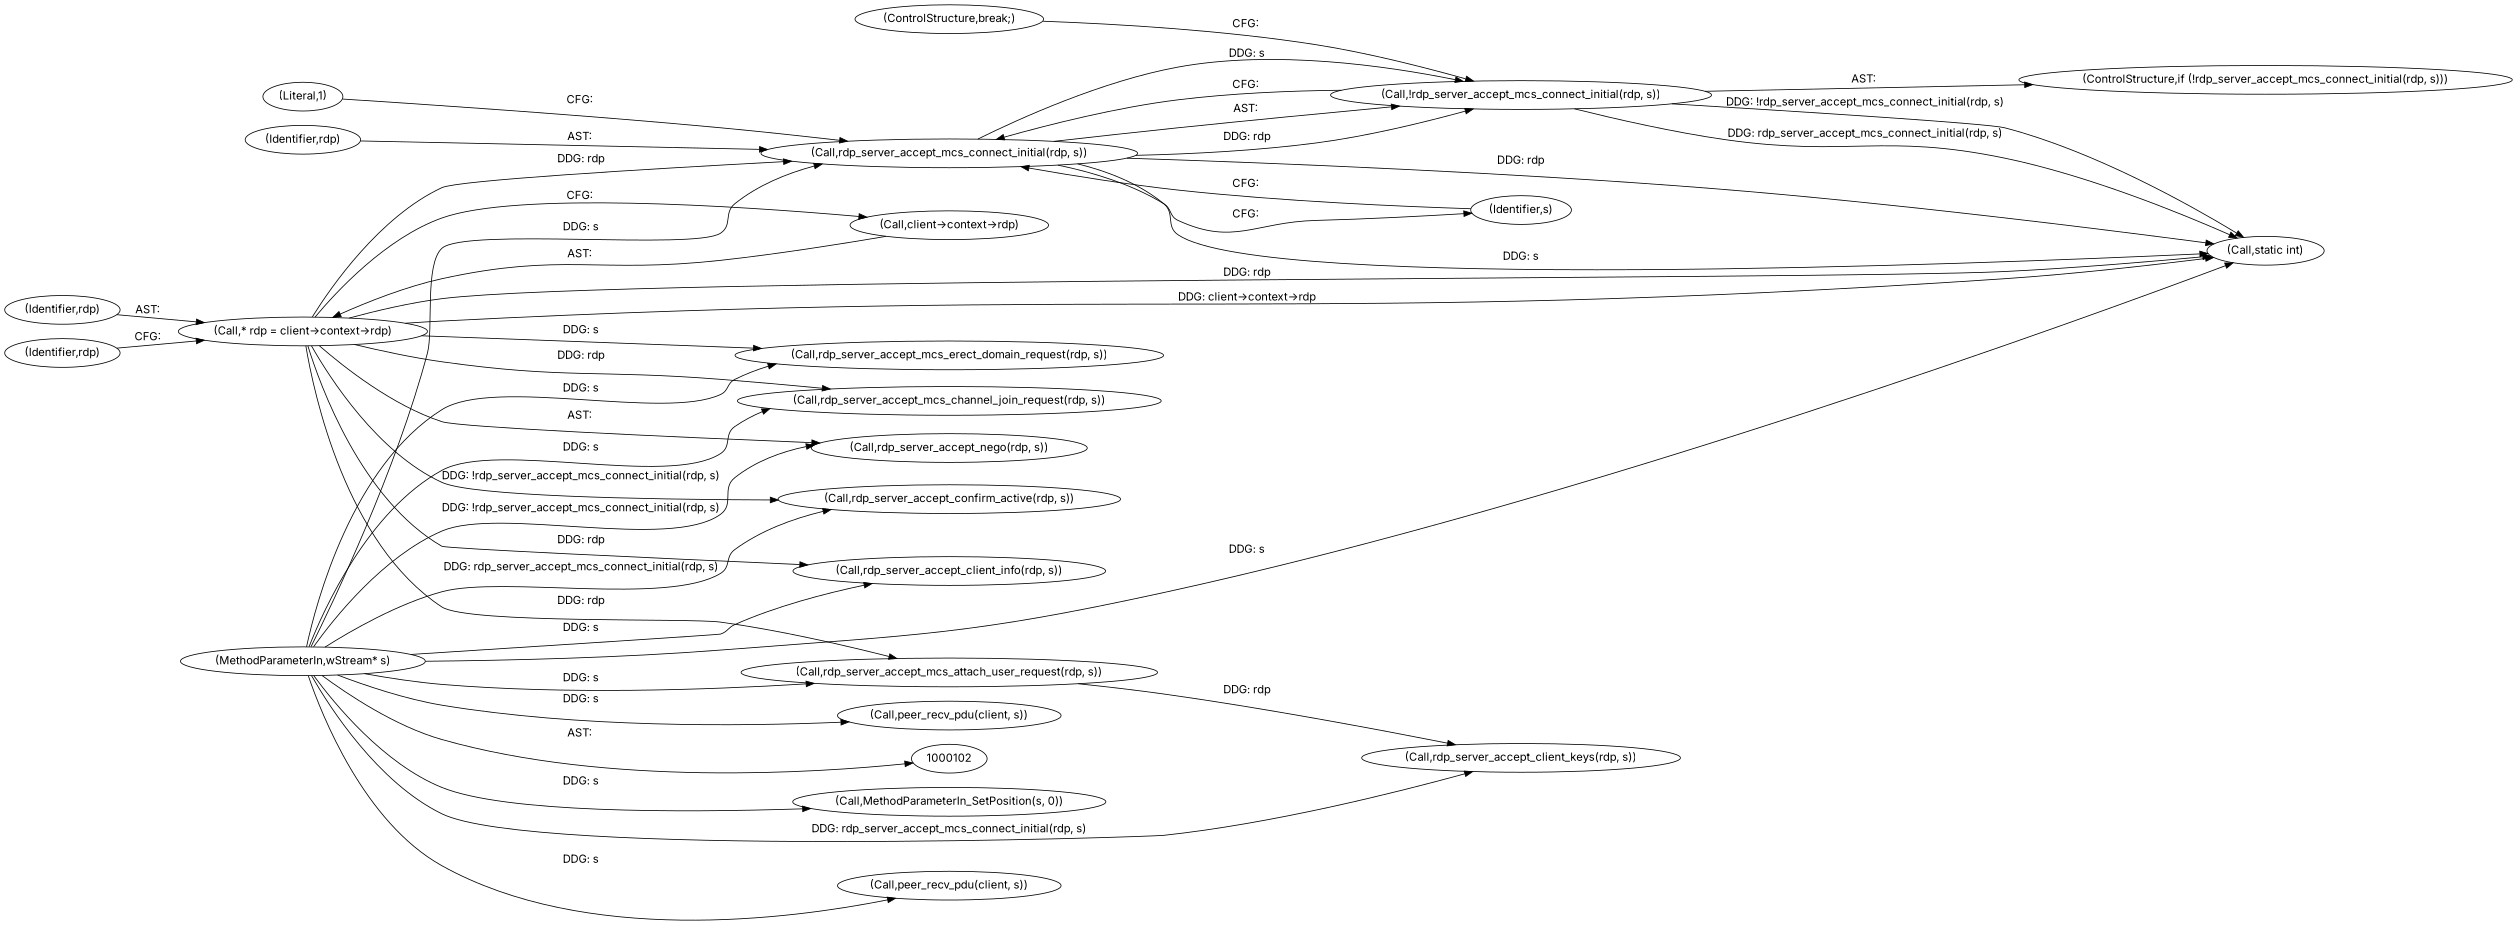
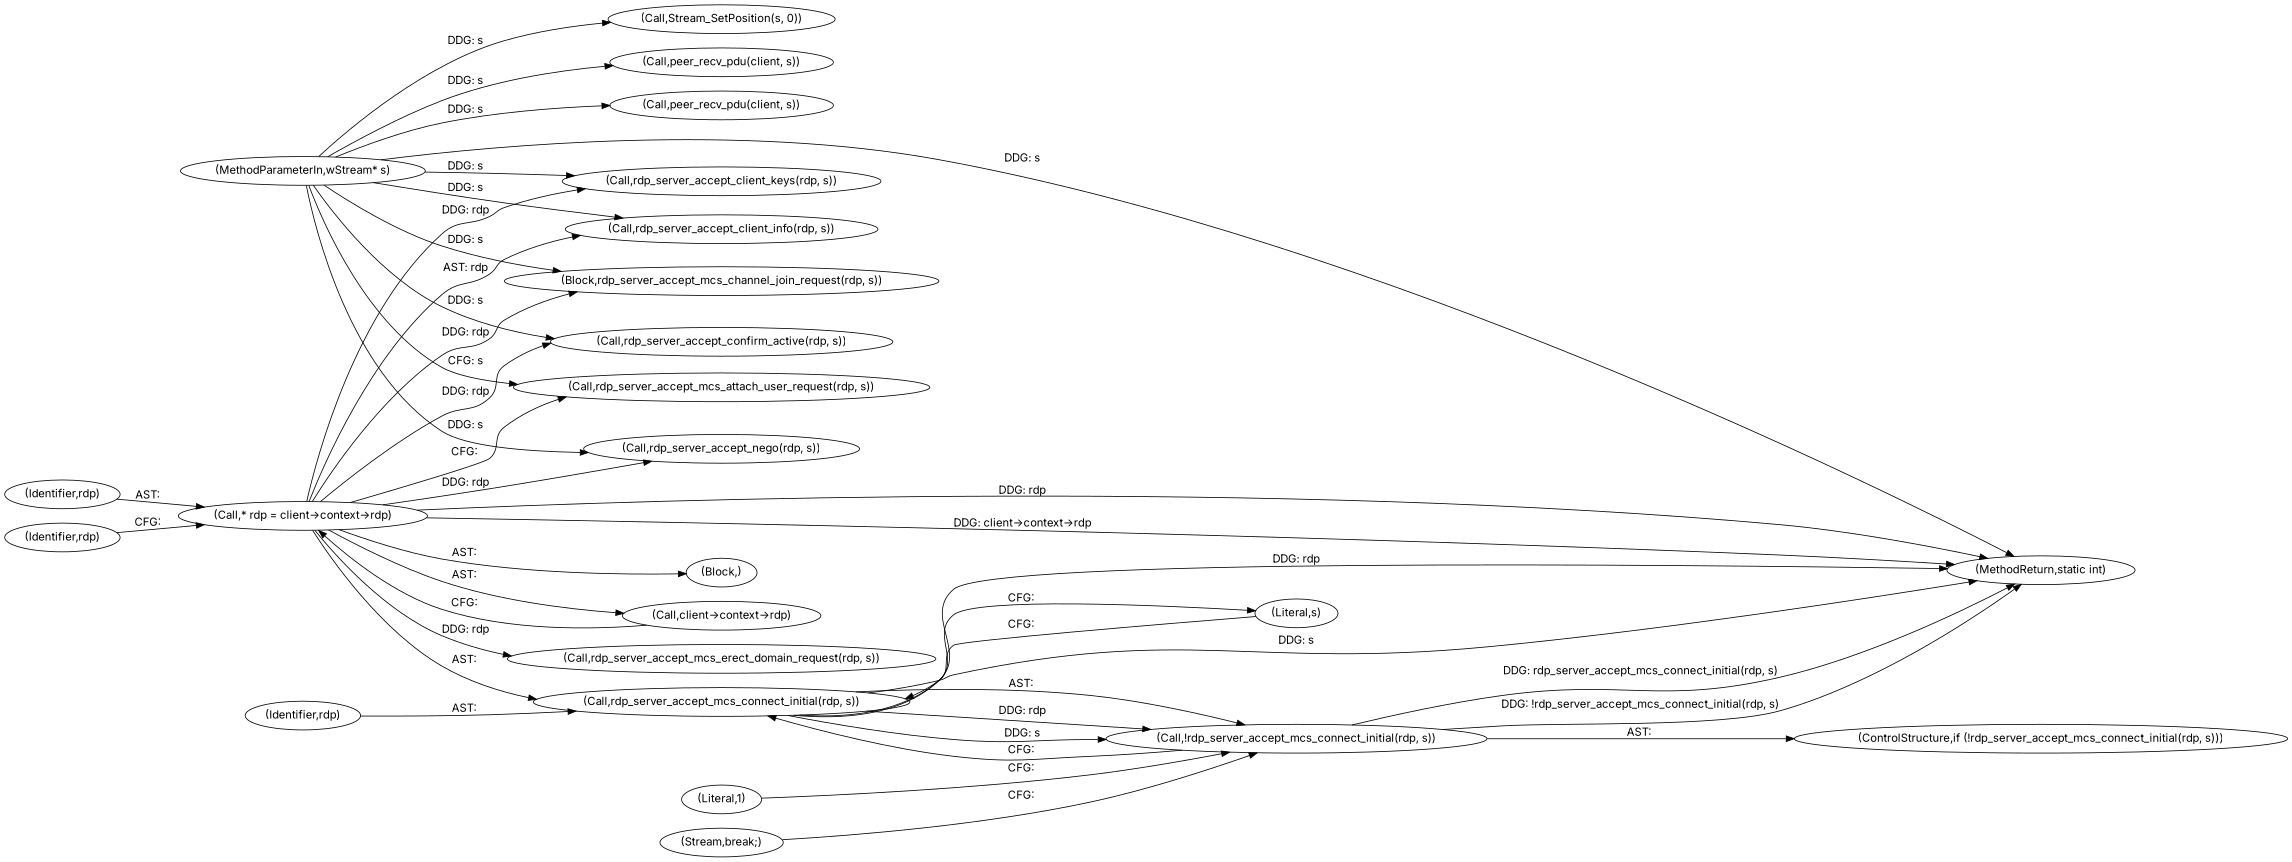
(949, 19) -> (722, 843)
(591, 117) -> (992, 785)
(581, 159) -> (466, 660)
(581, 196) -> (466, 575)
(1521, 210) -> (1296, 613)
(2266, 251) -> (2041, 570)
(581, 254) -> (466, 603)
(436, 257) -> none
(581, 330) -> (466, 630)
(470, 400) -> none
(949, 401) -> (722, 281)
(581, 416) -> (466, 483)
(581, 476) -> (466, 392)
(581, 508) -> (466, 425)
(581, 540) -> (466, 268)
(581, 567) -> (466, 301)
none -> (722, 573)
(581, 601) -> (466, 452)
(581, 678) -> (466, 361)
(1264, 710) -> (391, 295)
(949, 759) -> none
(949, 802) -> (722, 19)
(949, 829) -> (466, 167)
